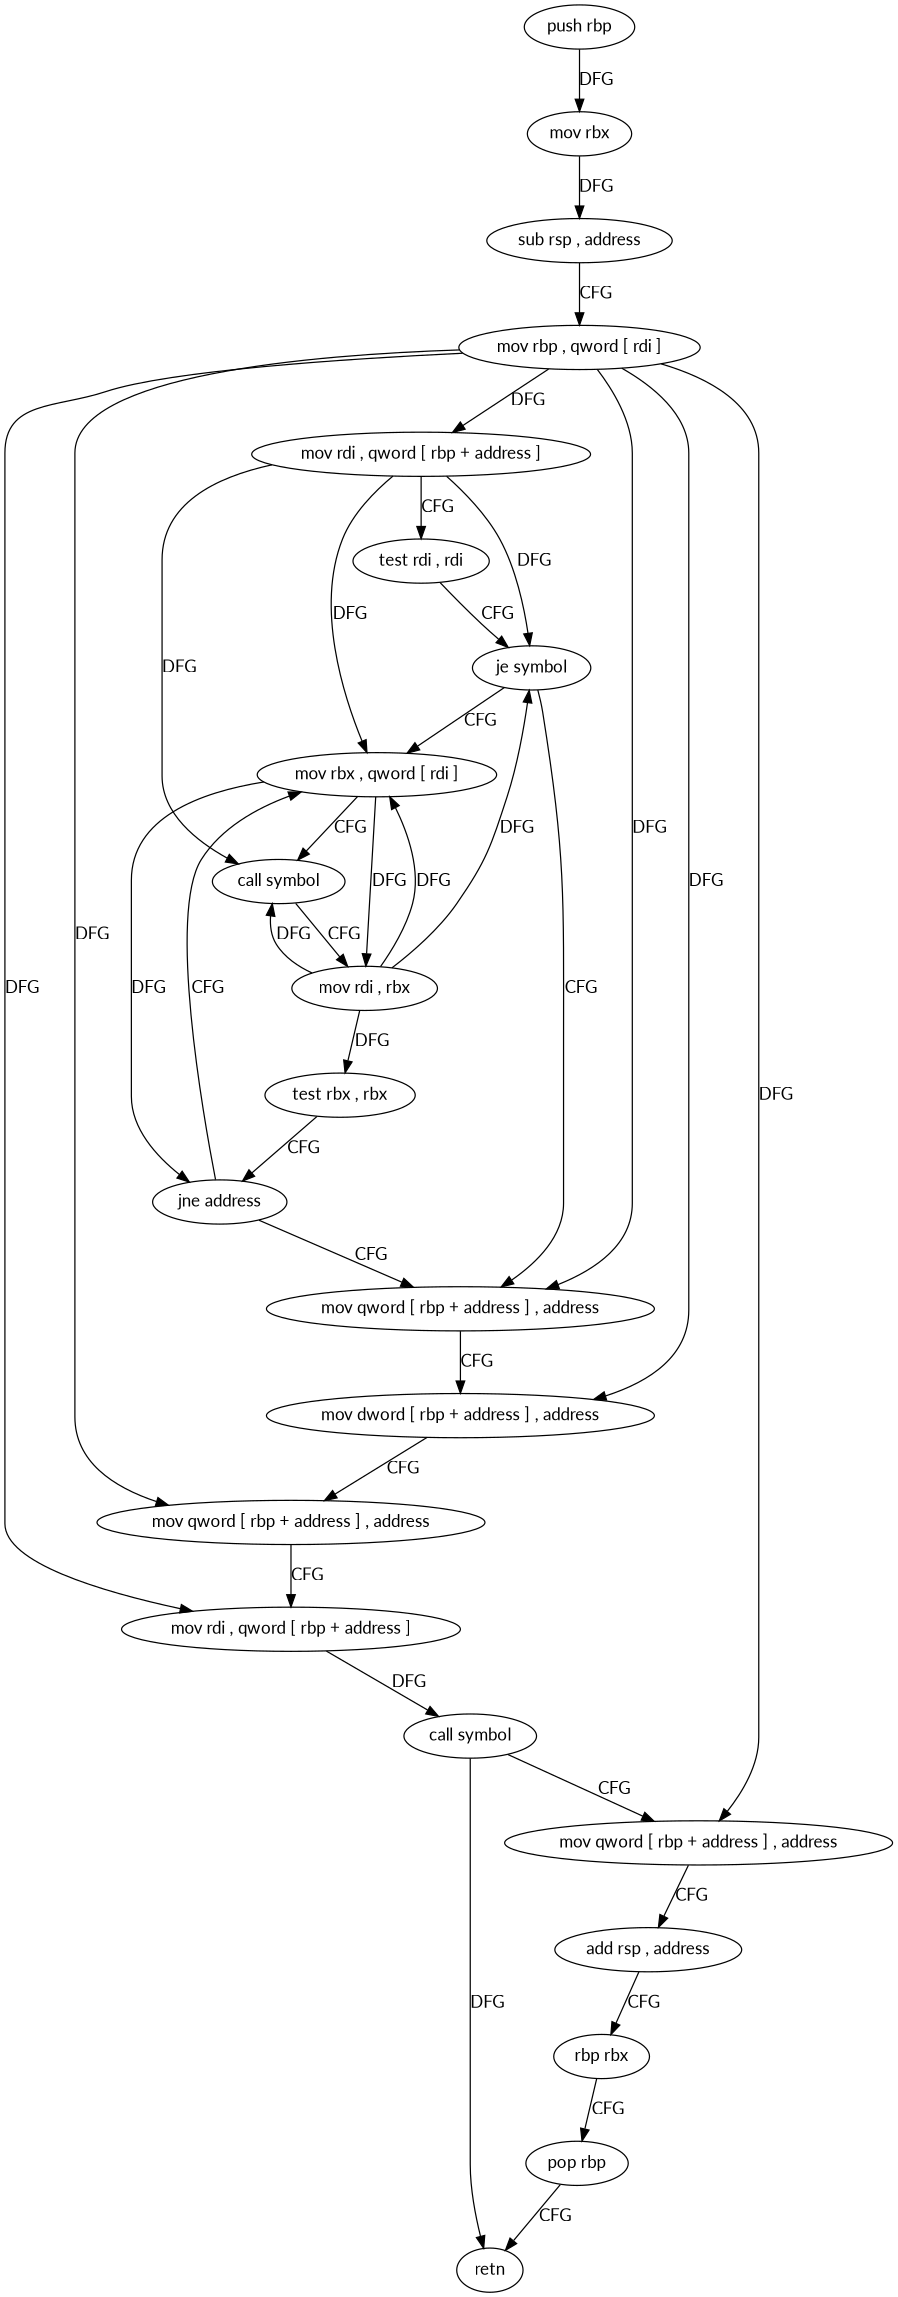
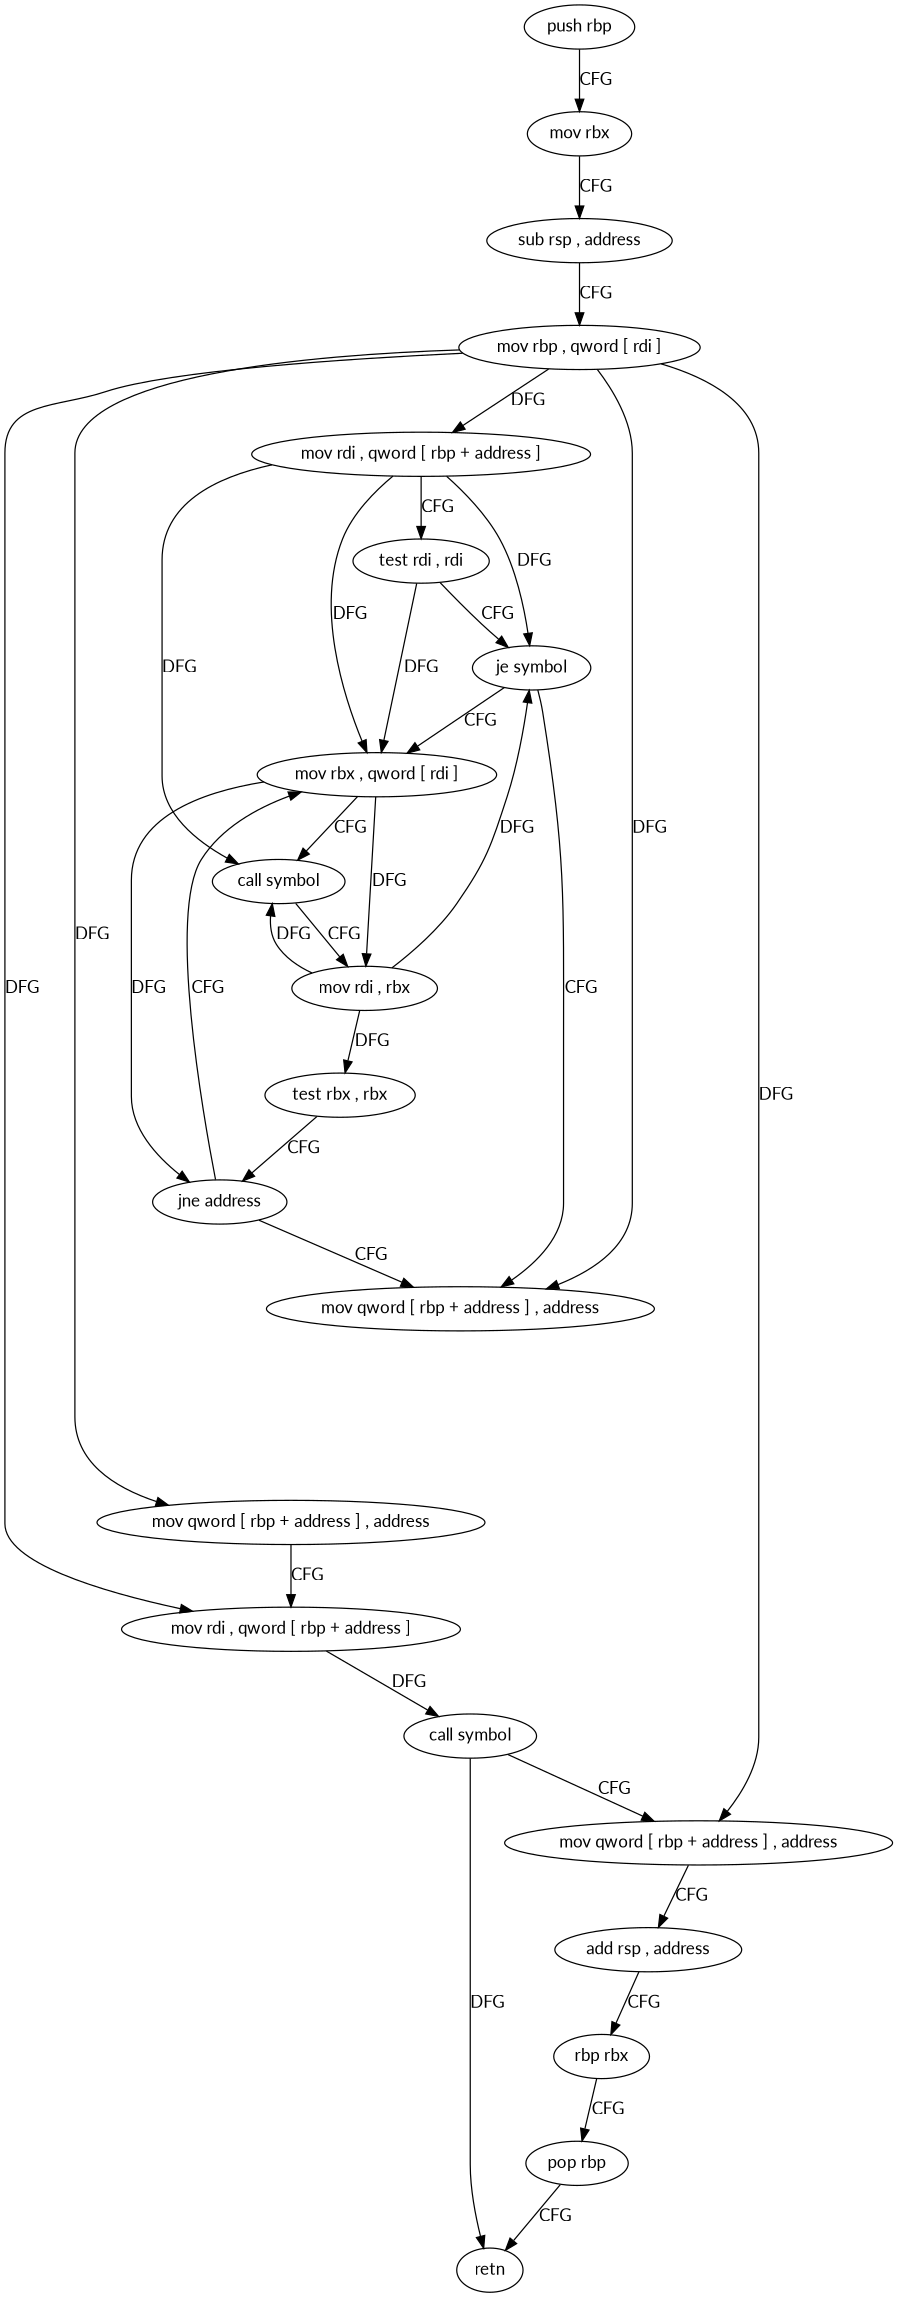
(597, 80) -> (597, 80)
(597, 187) -> (597, 187)
(415, 890) -> (400, 662)
(460, 1416) -> none
